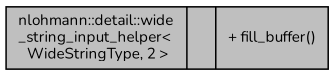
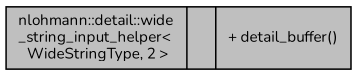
(272, 37) -> (283, 37)
